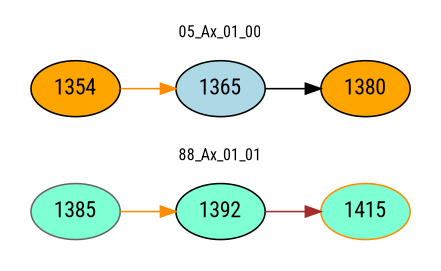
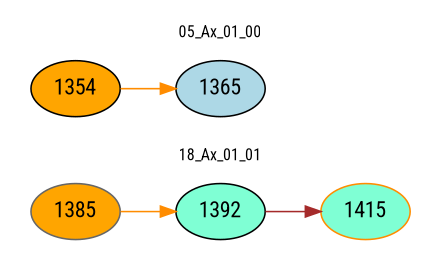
(366, 89) -> none
(221, 156) -> (221, 156)
(76, 212) -> (76, 212)
